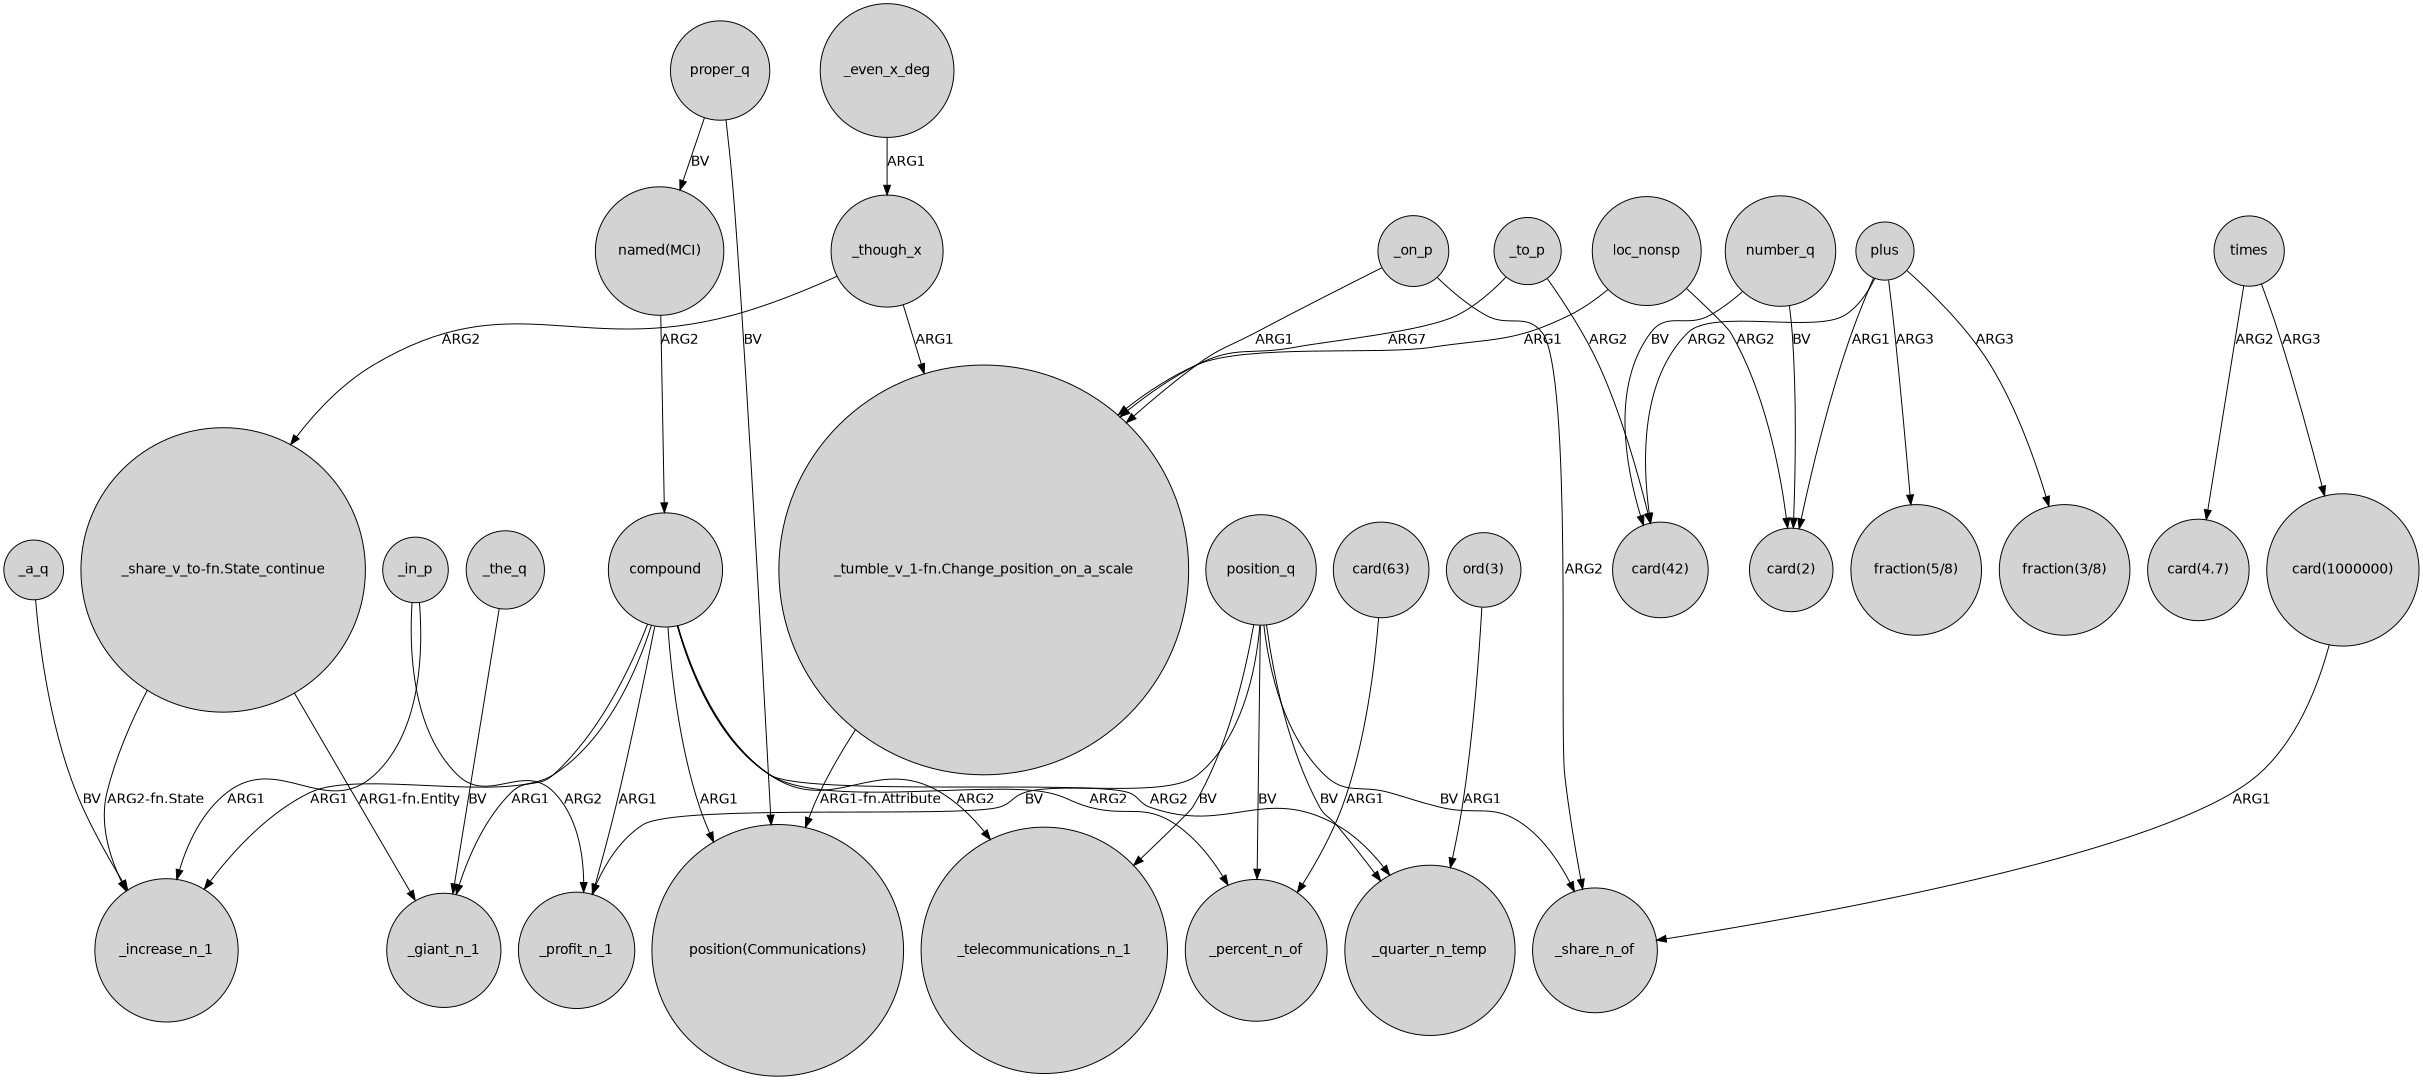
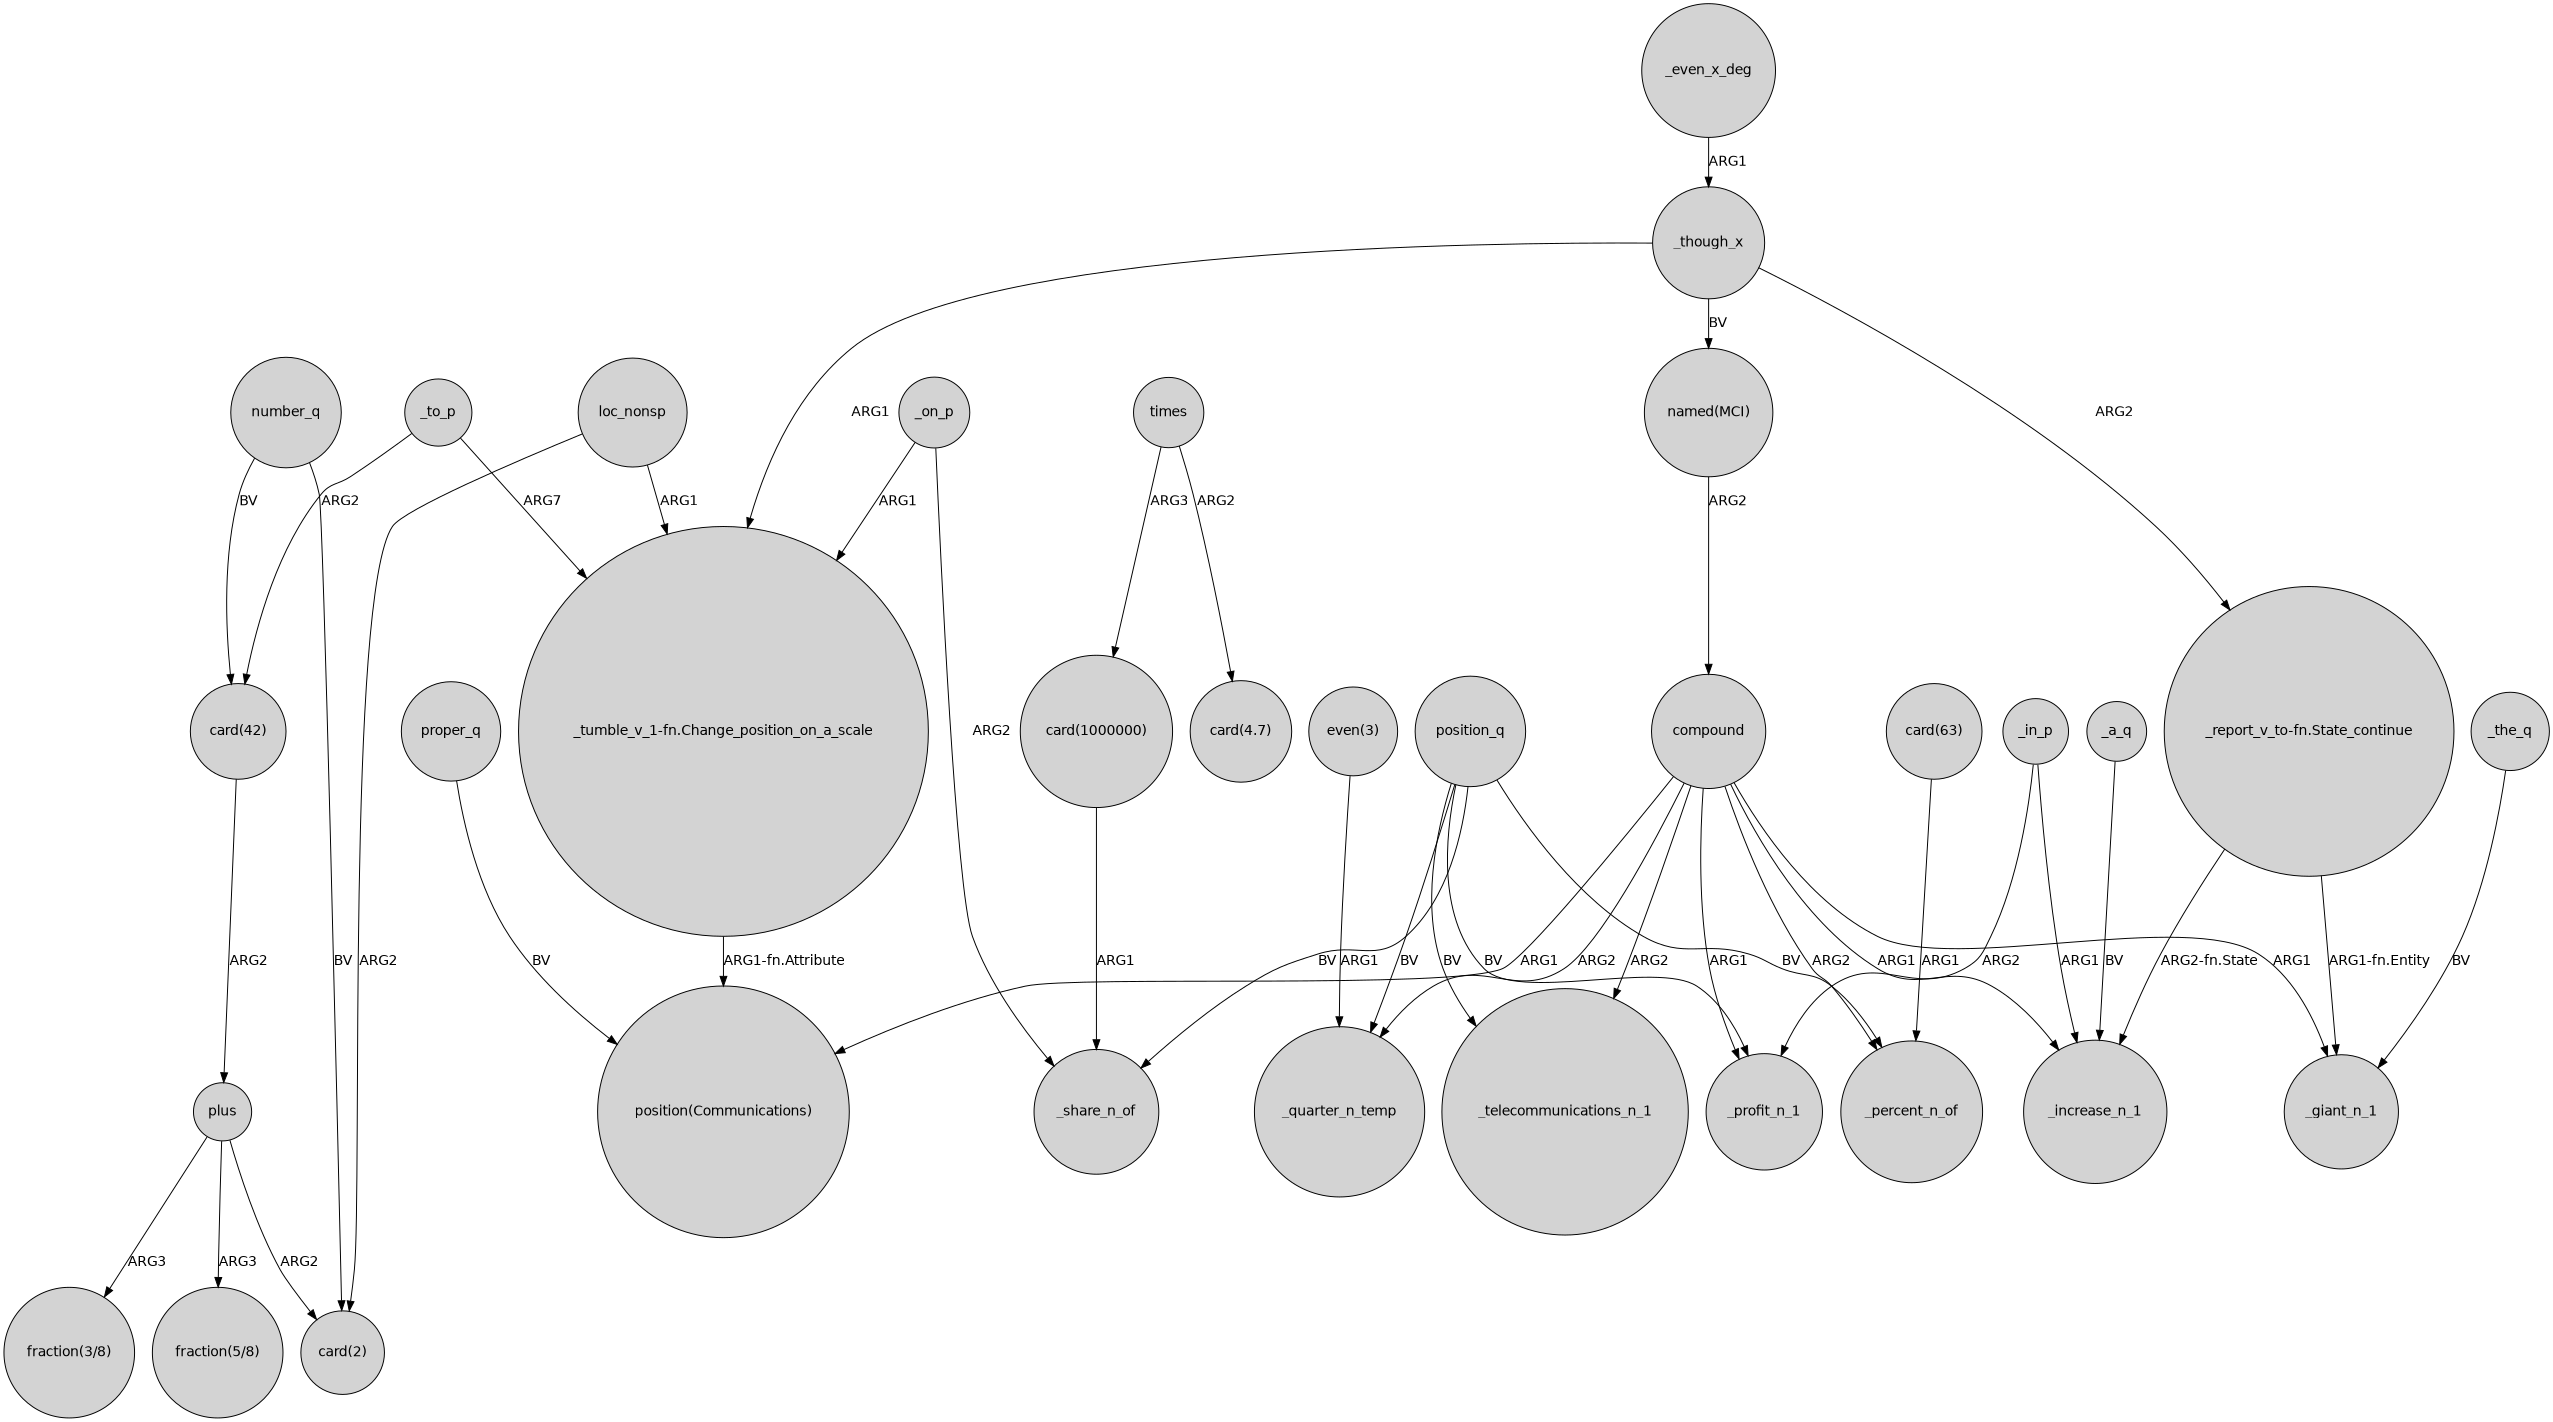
(694, 149) -> (1709, 319)
(1695, 329) -> (230, 926)
(1871, 340) -> (300, 1262)
(223, 570) -> (2309, 731)
(1484, 570) -> (1353, 731)
